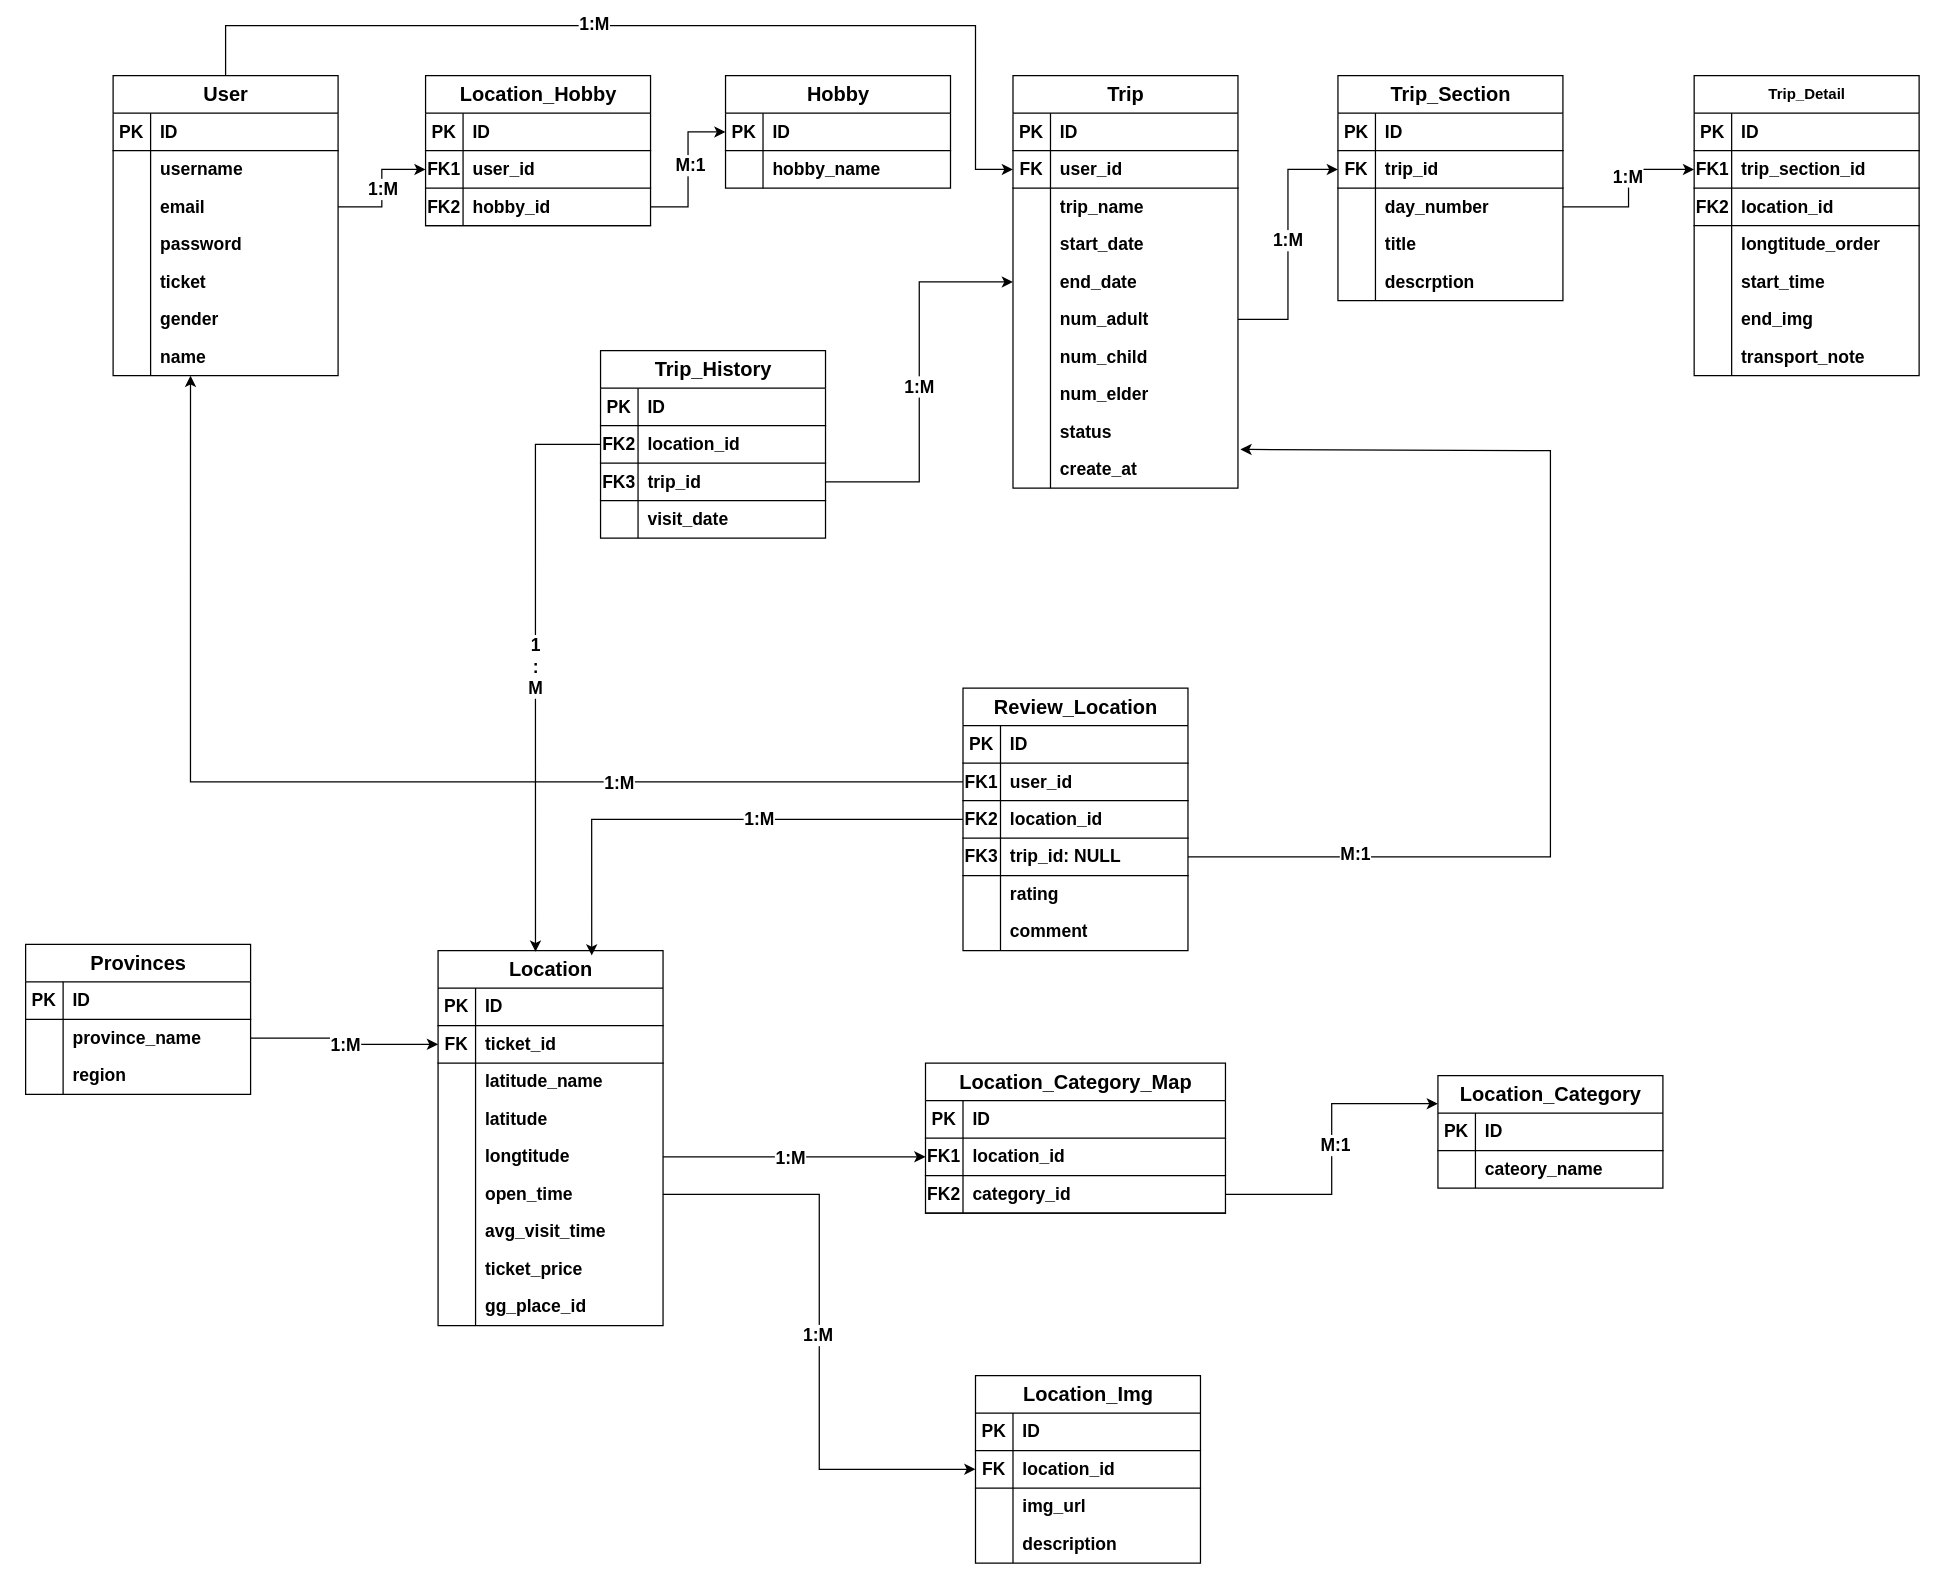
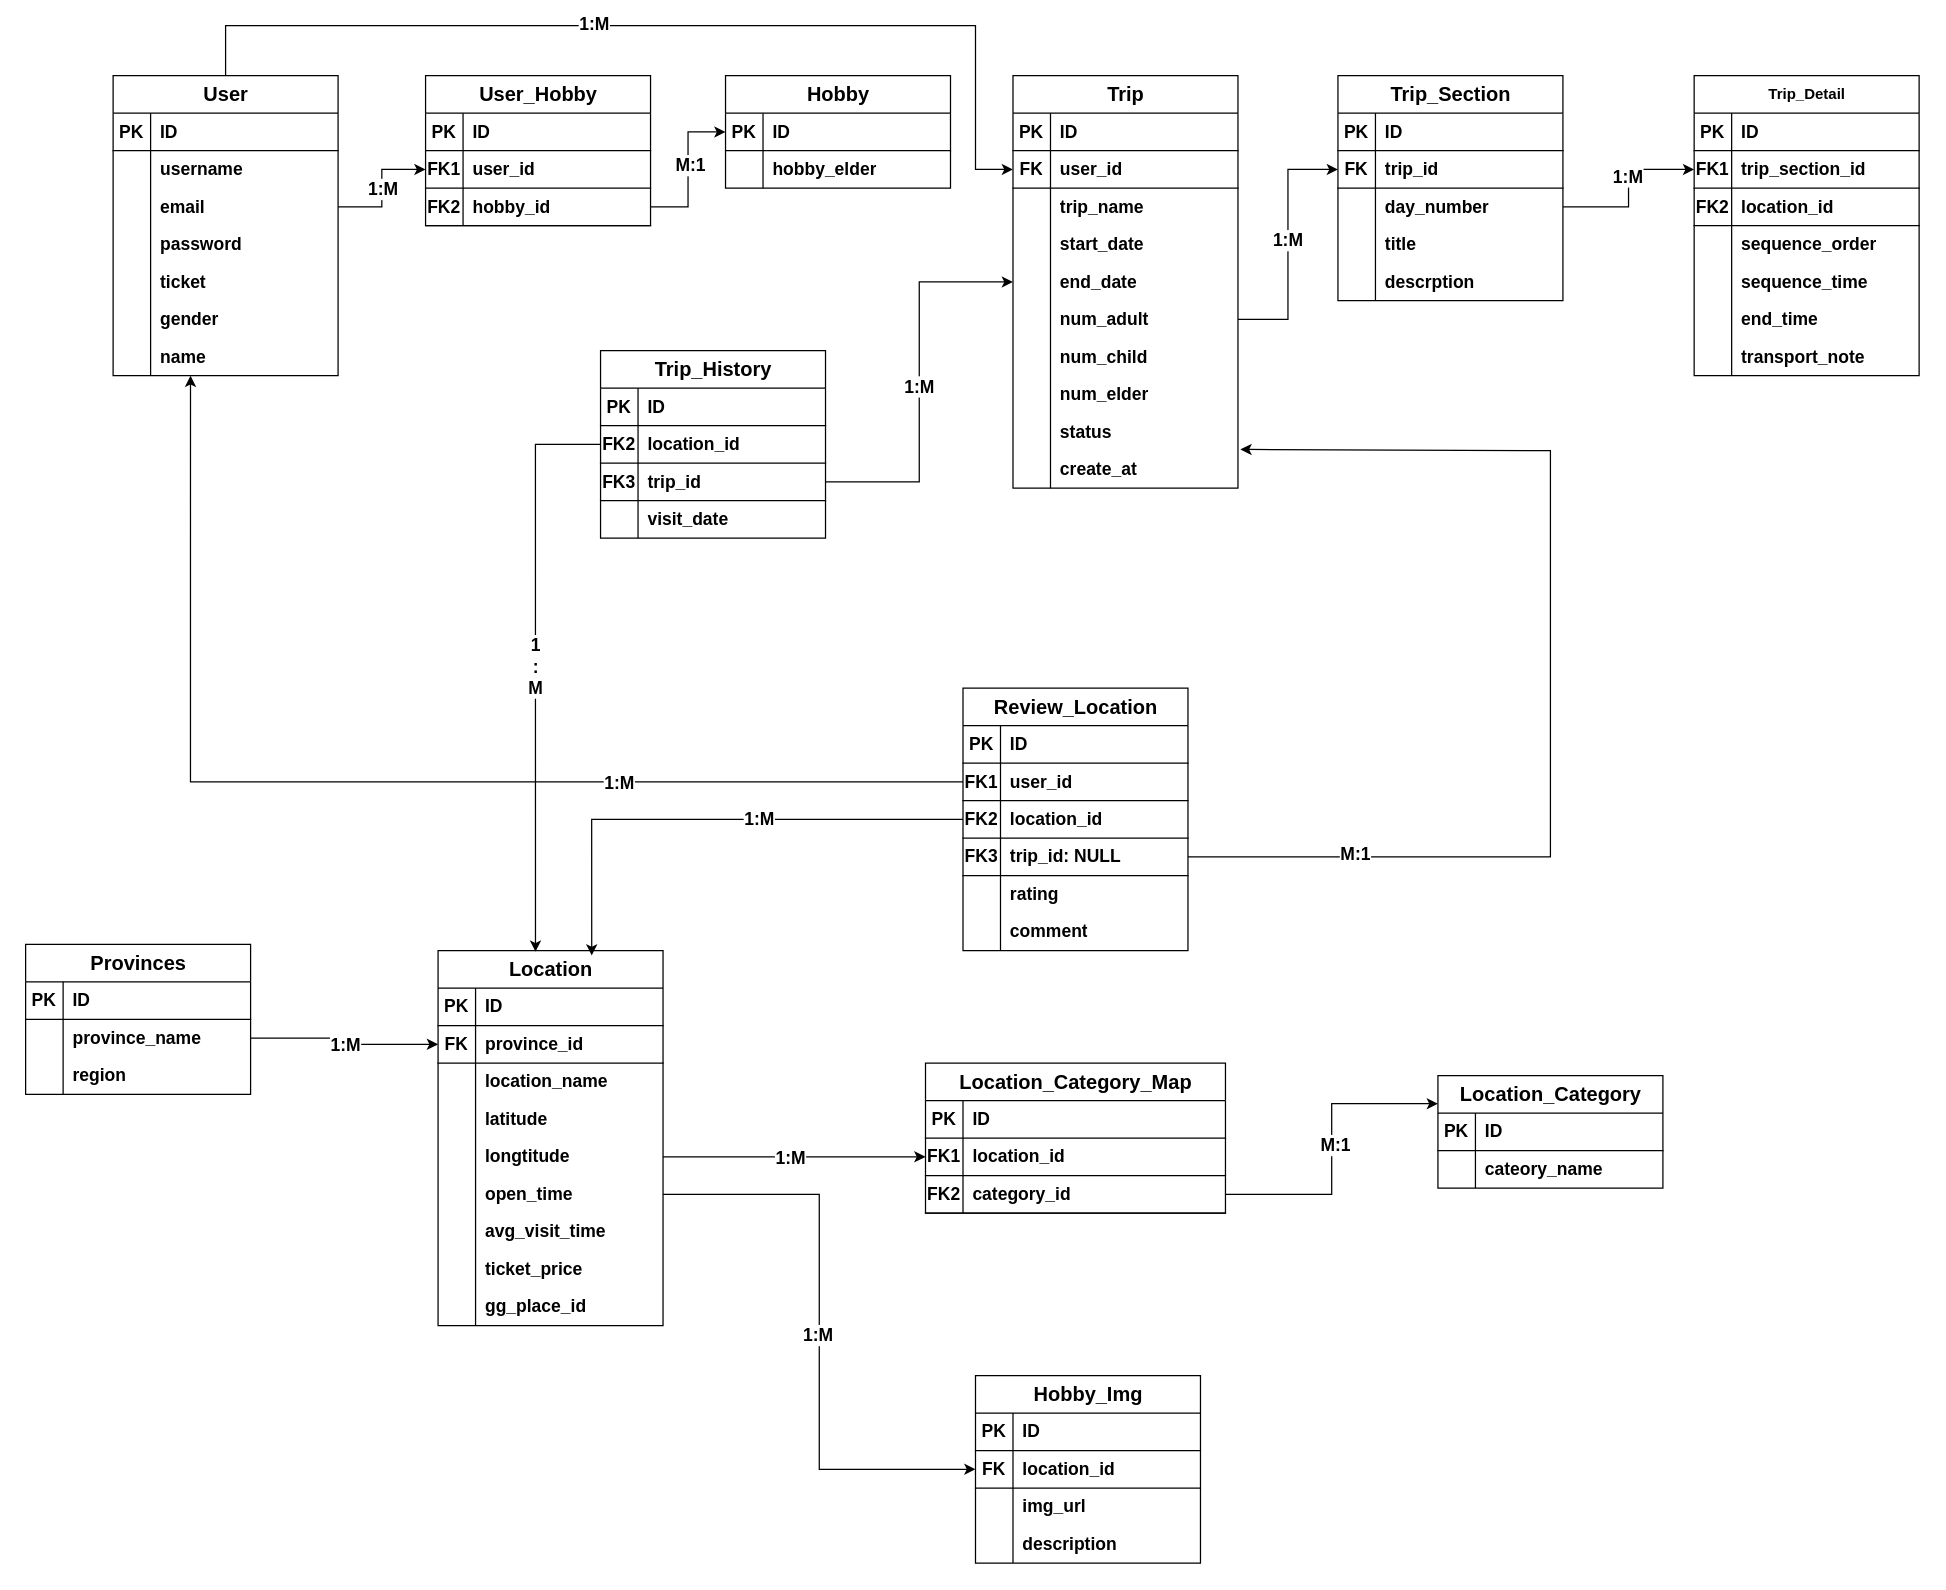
(539, 94) -> (539, 94)
(822, 169) -> (825, 169)
(1816, 244) -> (1810, 244)
(1789, 282) -> (1803, 282)
(1774, 319) -> (1779, 319)
(525, 1044) -> (535, 1044)
(545, 1082) -> (545, 1082)
(1089, 1394) -> (1089, 1394)
